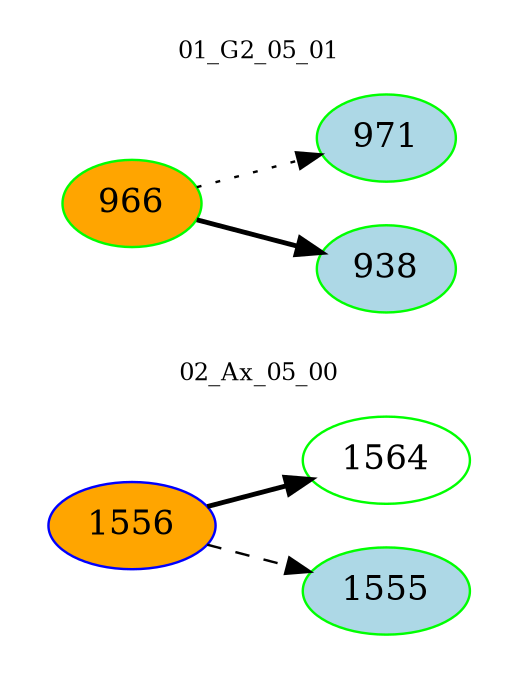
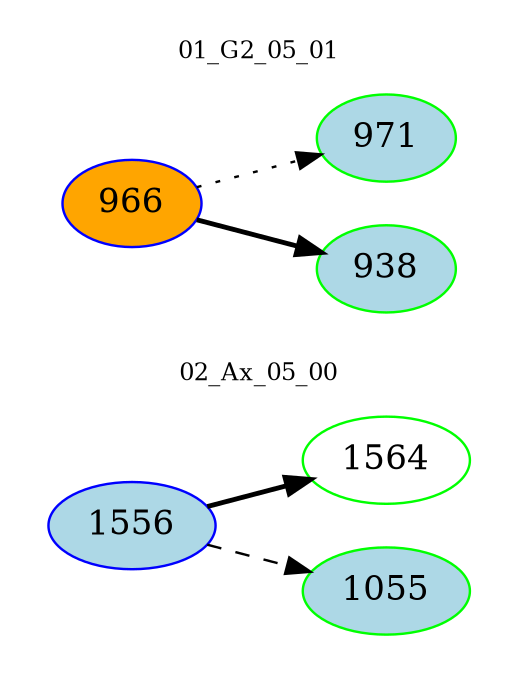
(132, 203) -> (132, 203)
(132, 526) -> (132, 526)
(386, 591) -> (386, 591)
